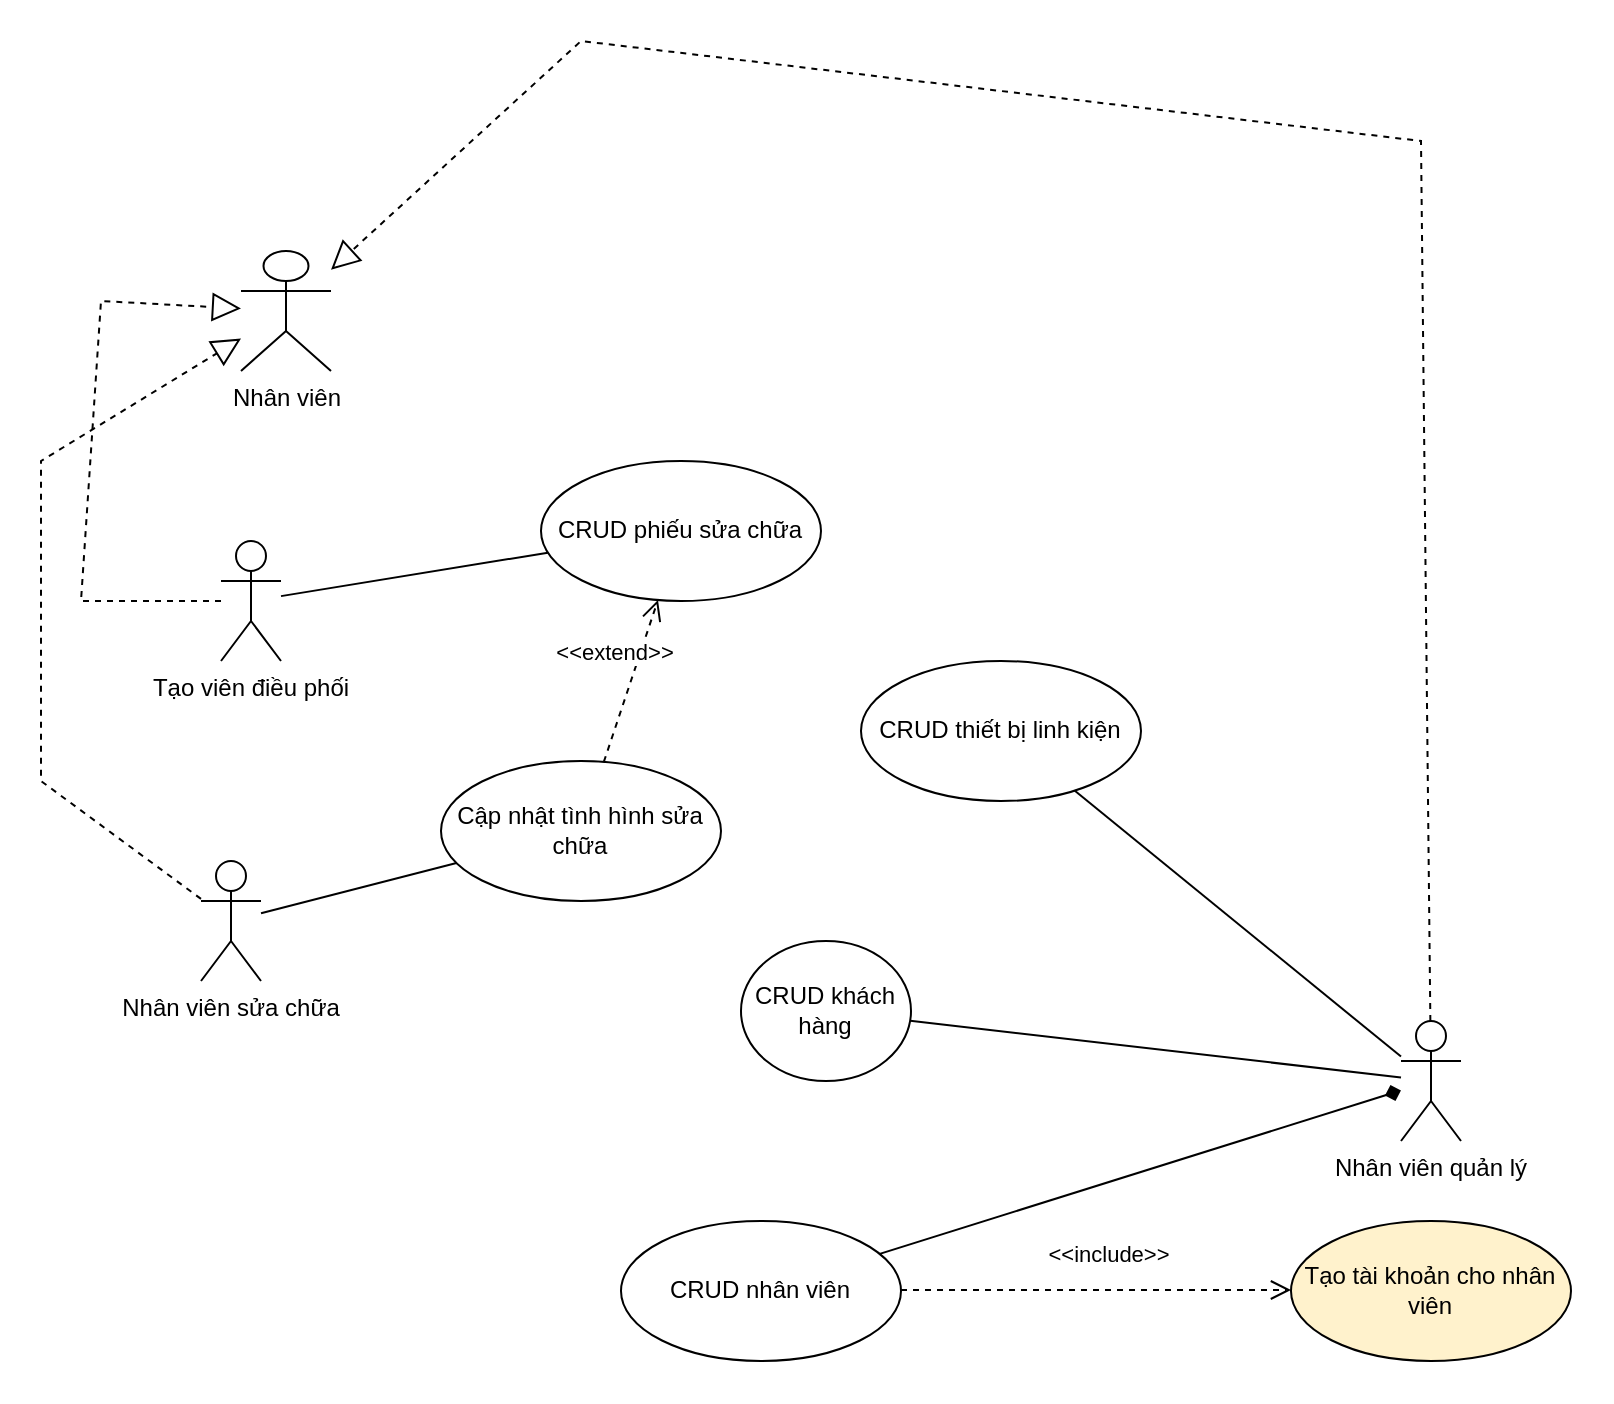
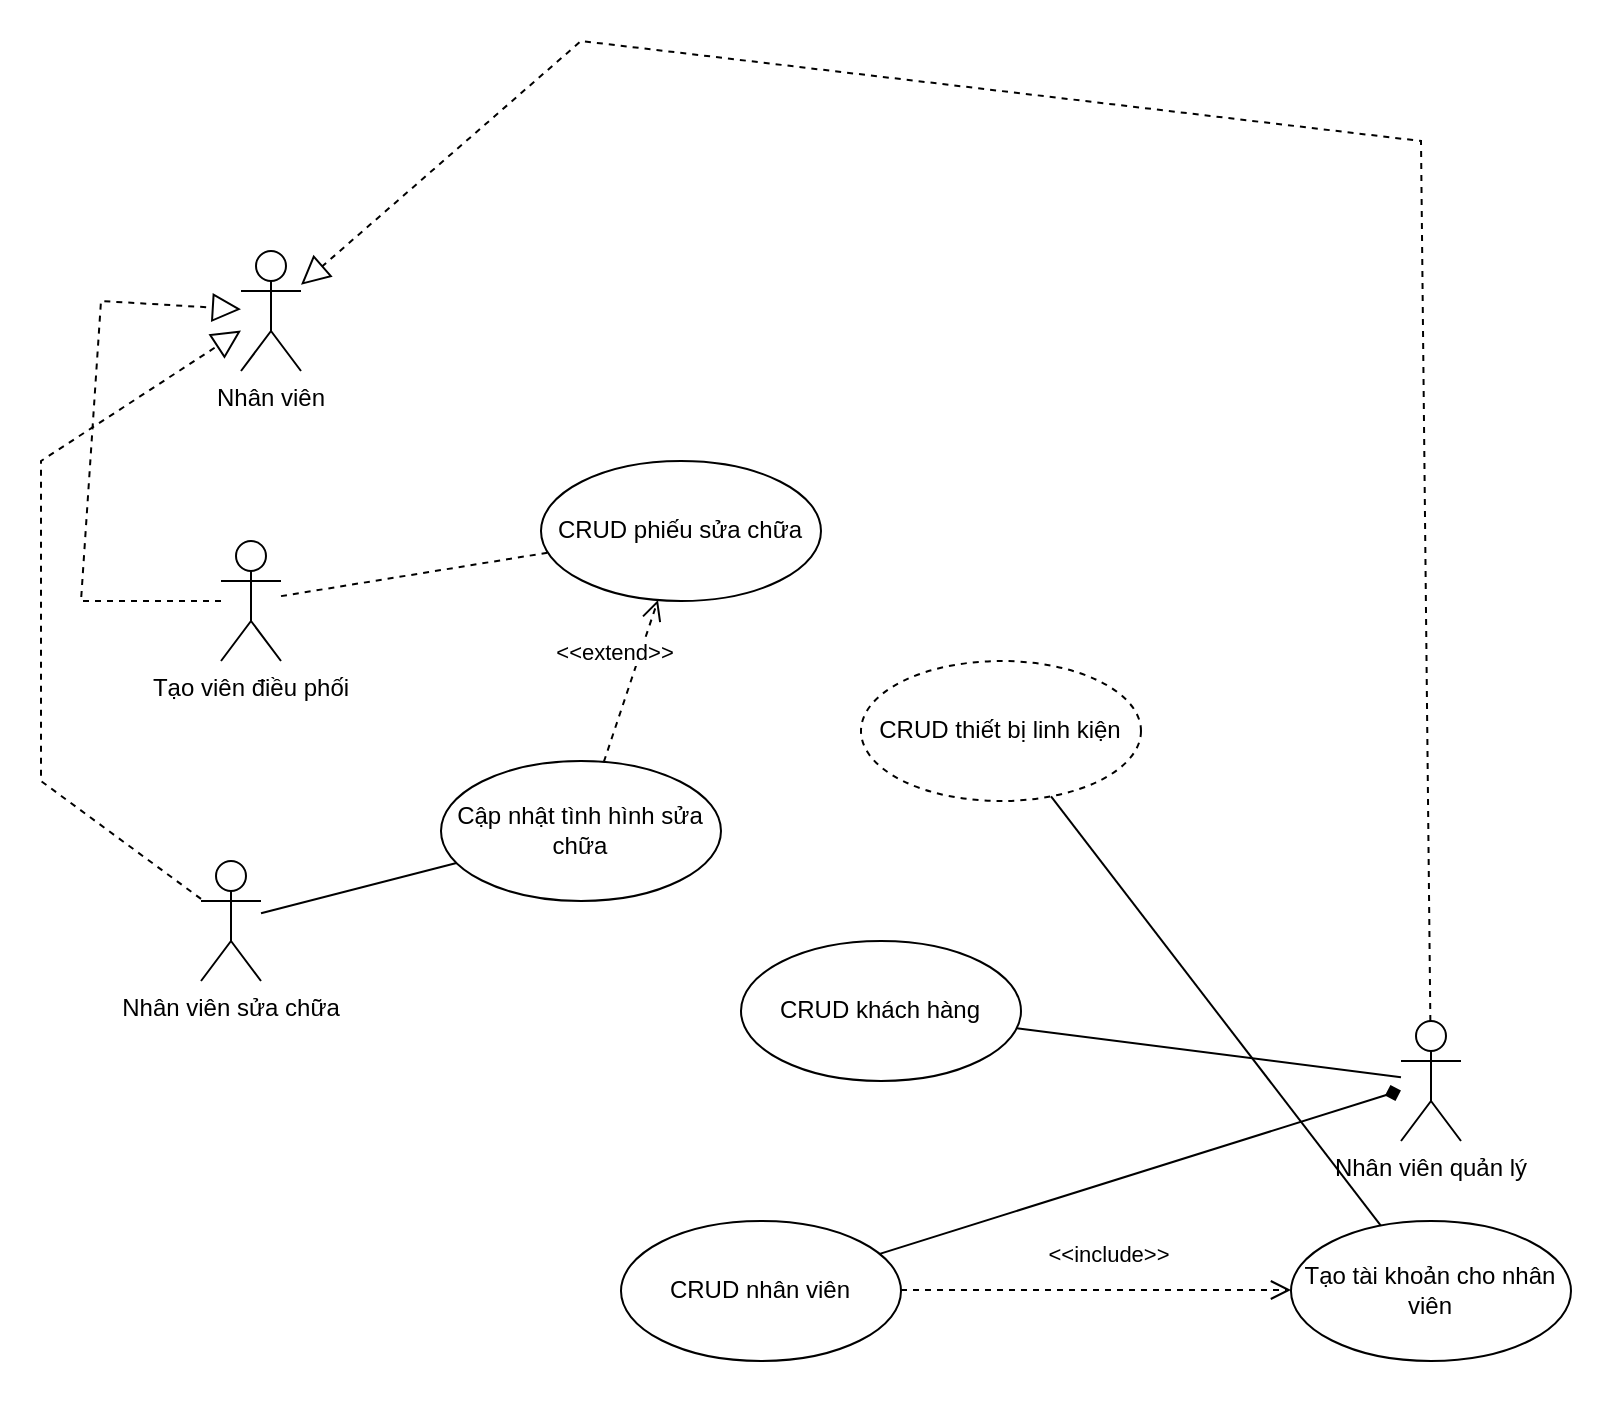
(286, 311) -> (271, 311)
(412, 575) -> (412, 575)
(1001, 731) -> (1001, 731)
(1237, 923) -> (1150, 925)
(826, 1011) -> (881, 1011)
(1431, 1291) -> (1431, 1291)
